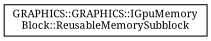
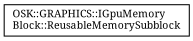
(106, 20) -> (97, 20)
